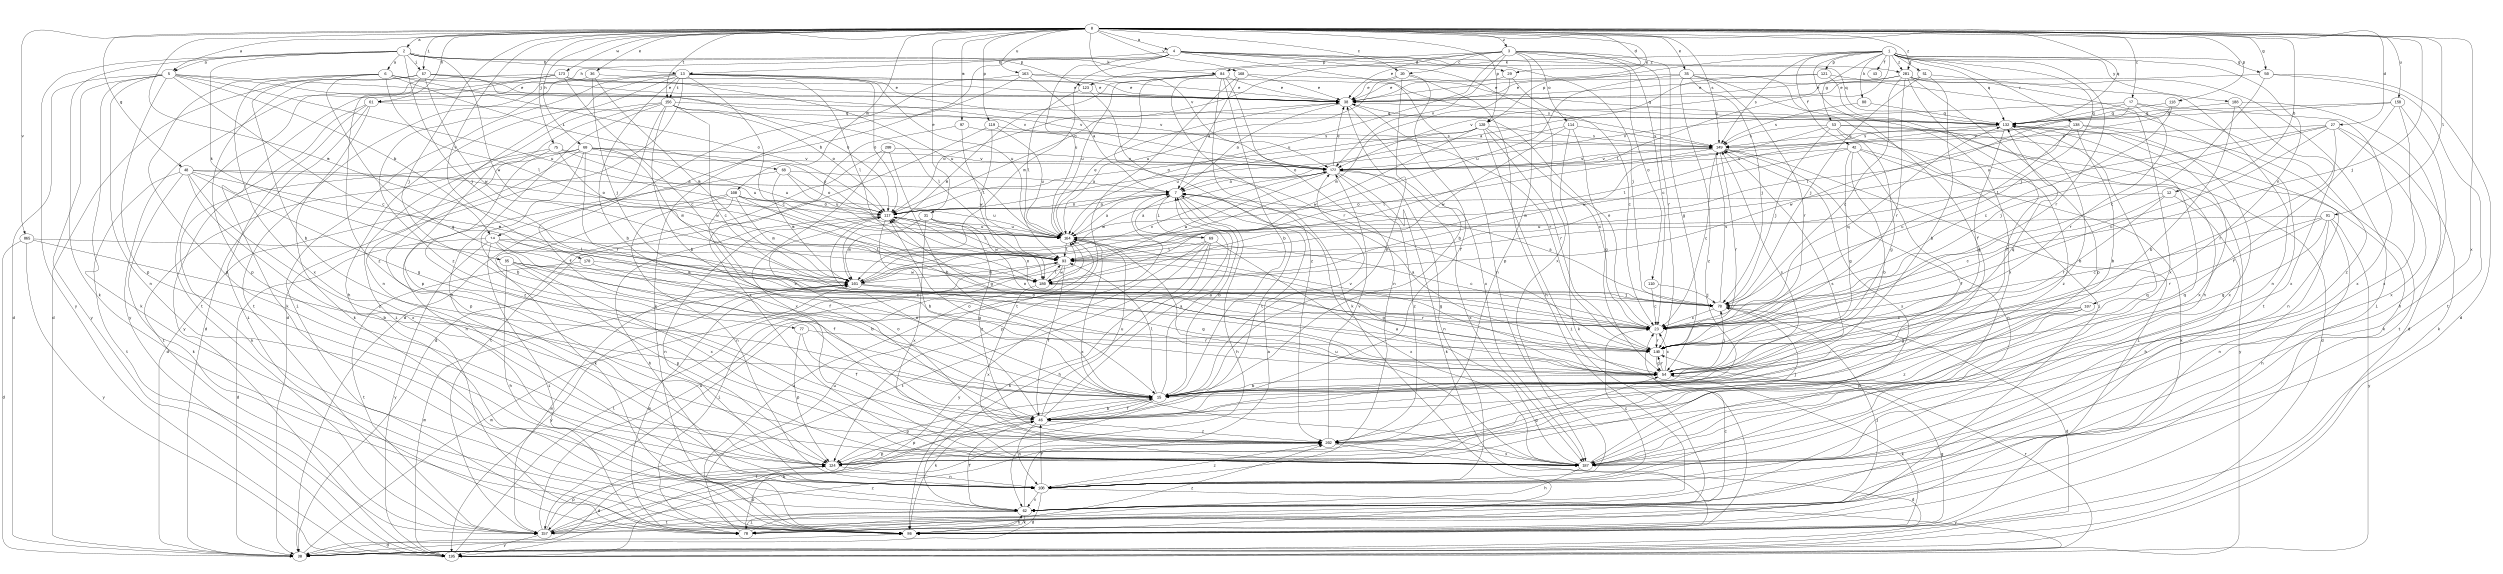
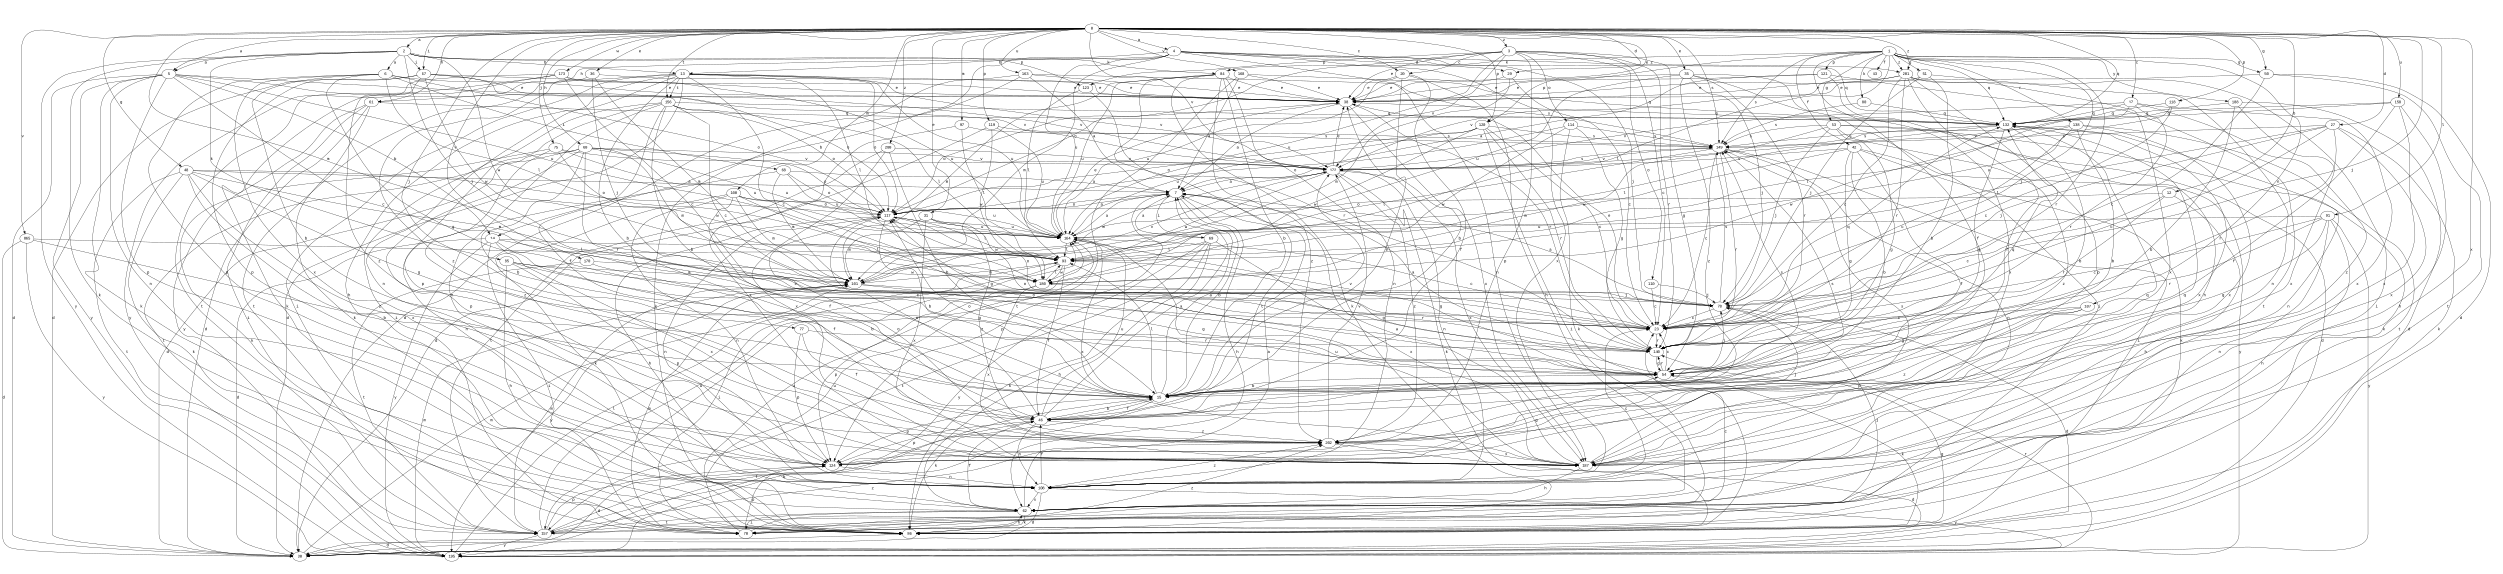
none -> (938, 36)
(1605, 243) -> (1619, 239)
(1080, 446) -> (903, 328)
